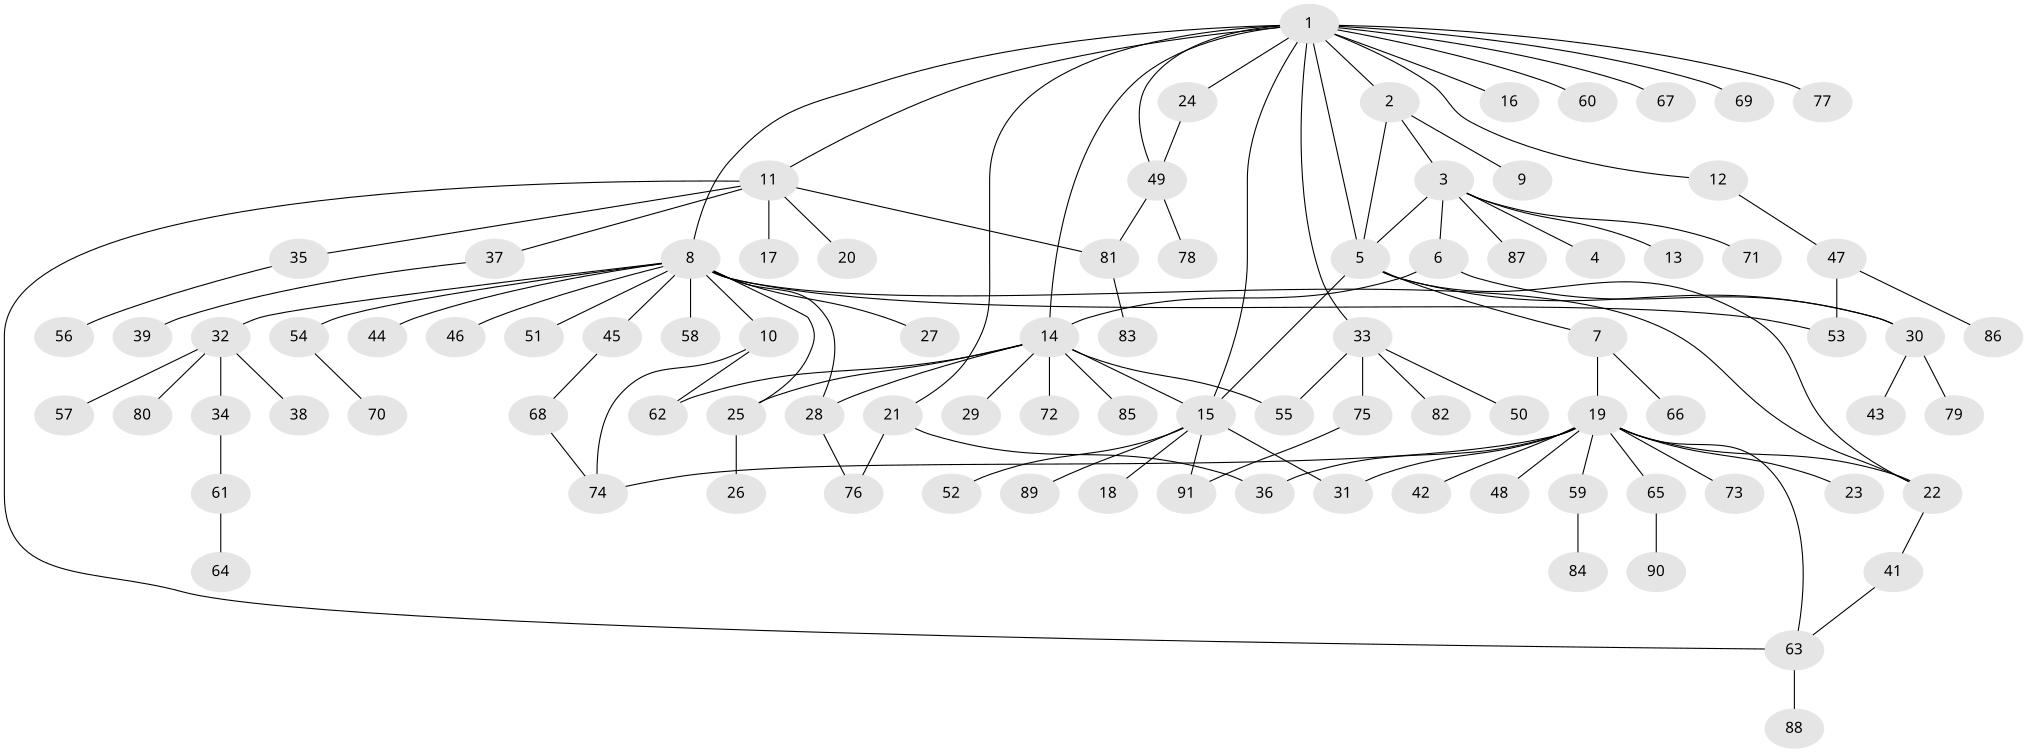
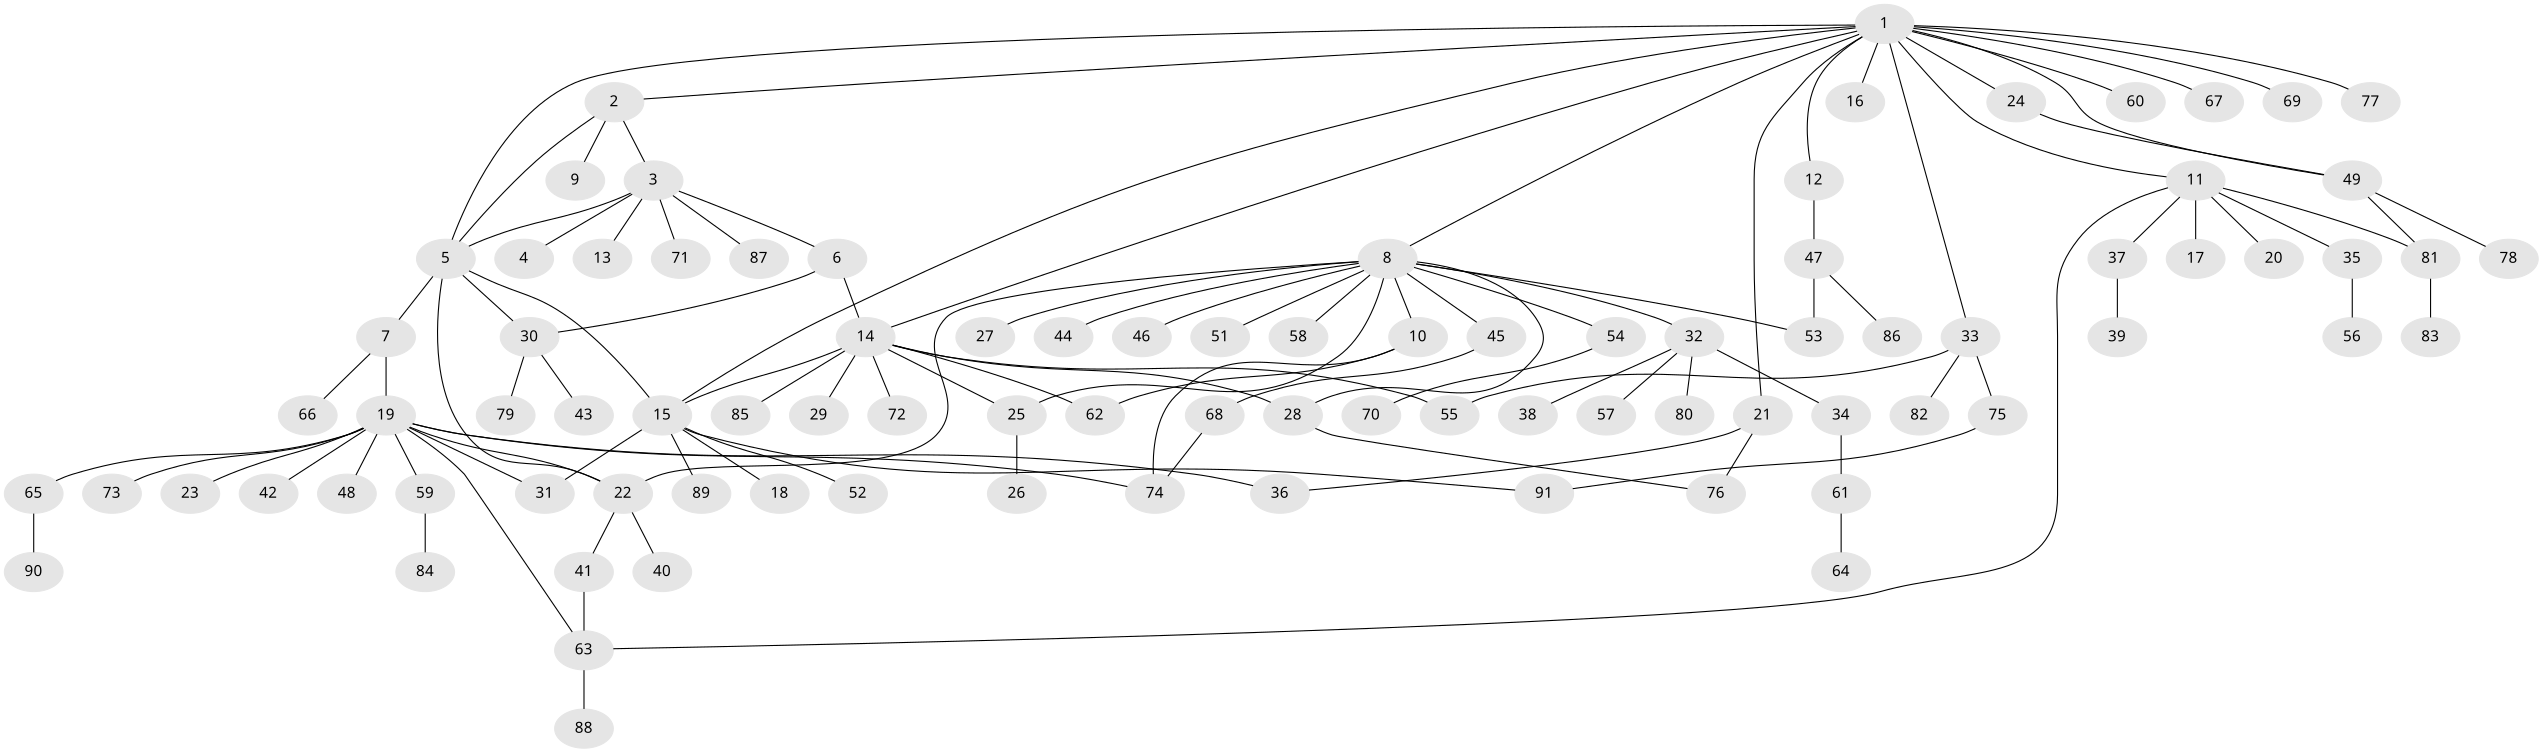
(1519, 415) -> none
none -> (662, 572)
